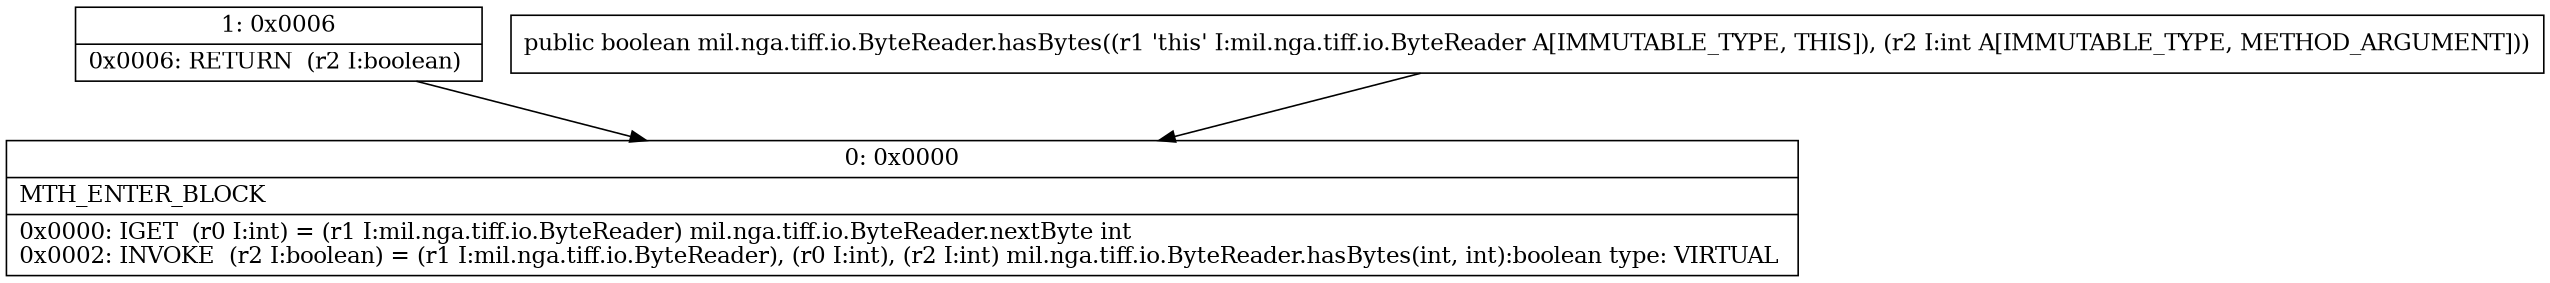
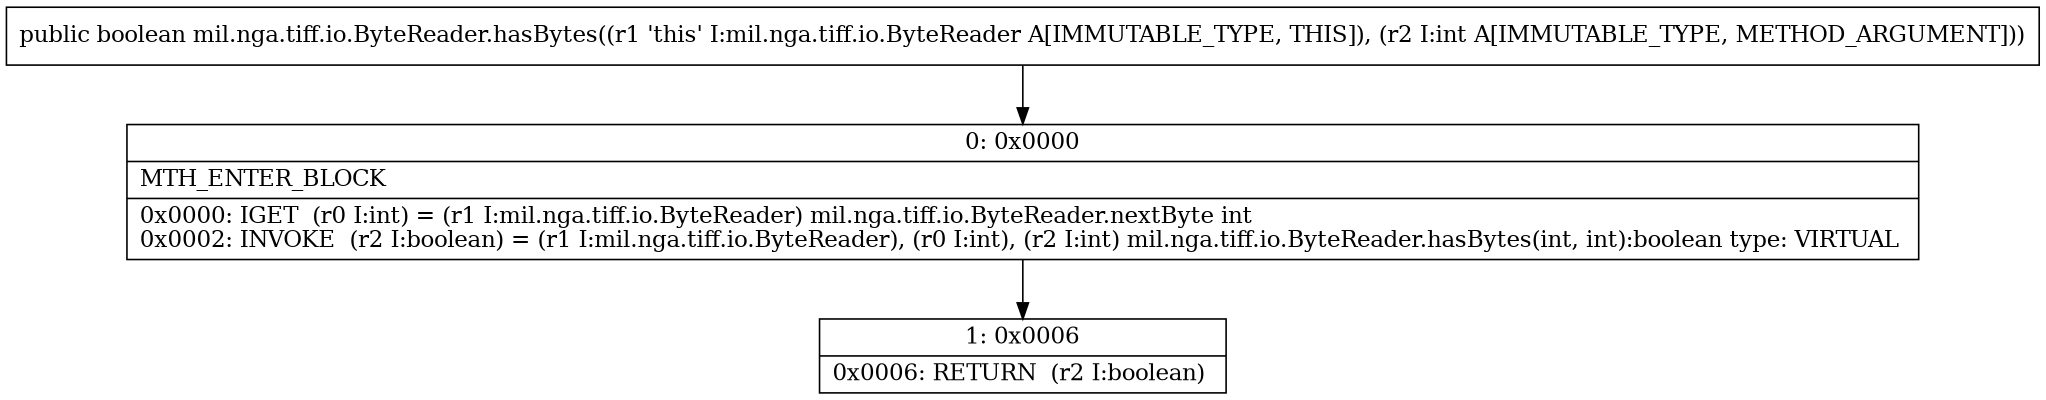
(524, 109) -> (1023, 281)
